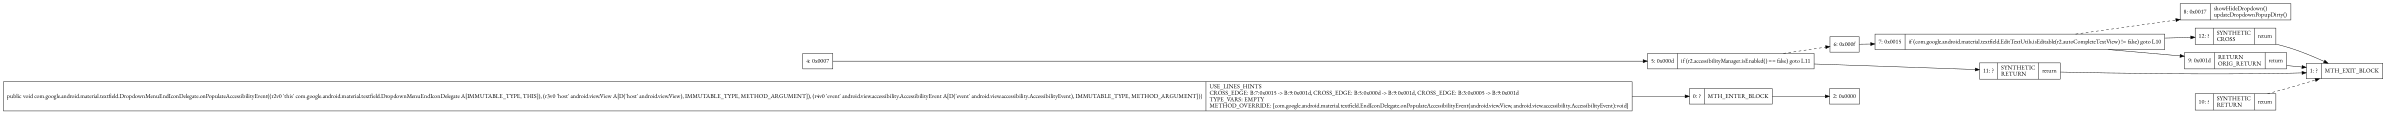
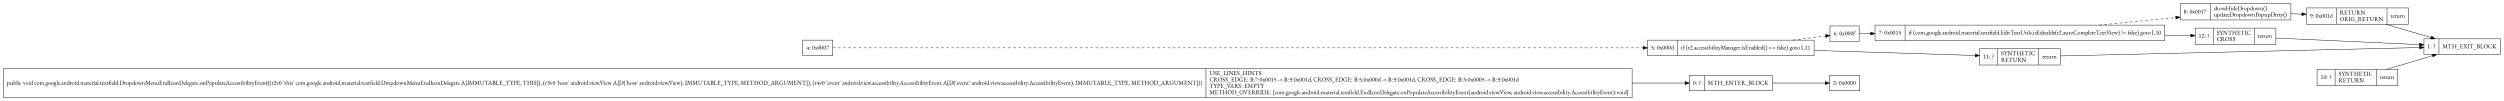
(2144, 53) -> (2296, 14)
(1238, 61) -> (1238, 48)
(2292, 87) -> (2410, 63)
